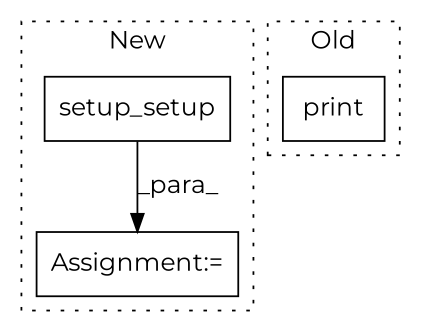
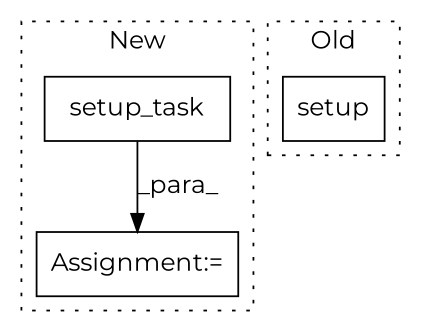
(137, 109) -> (137, 109)
(334, 109) -> (334, 109)
